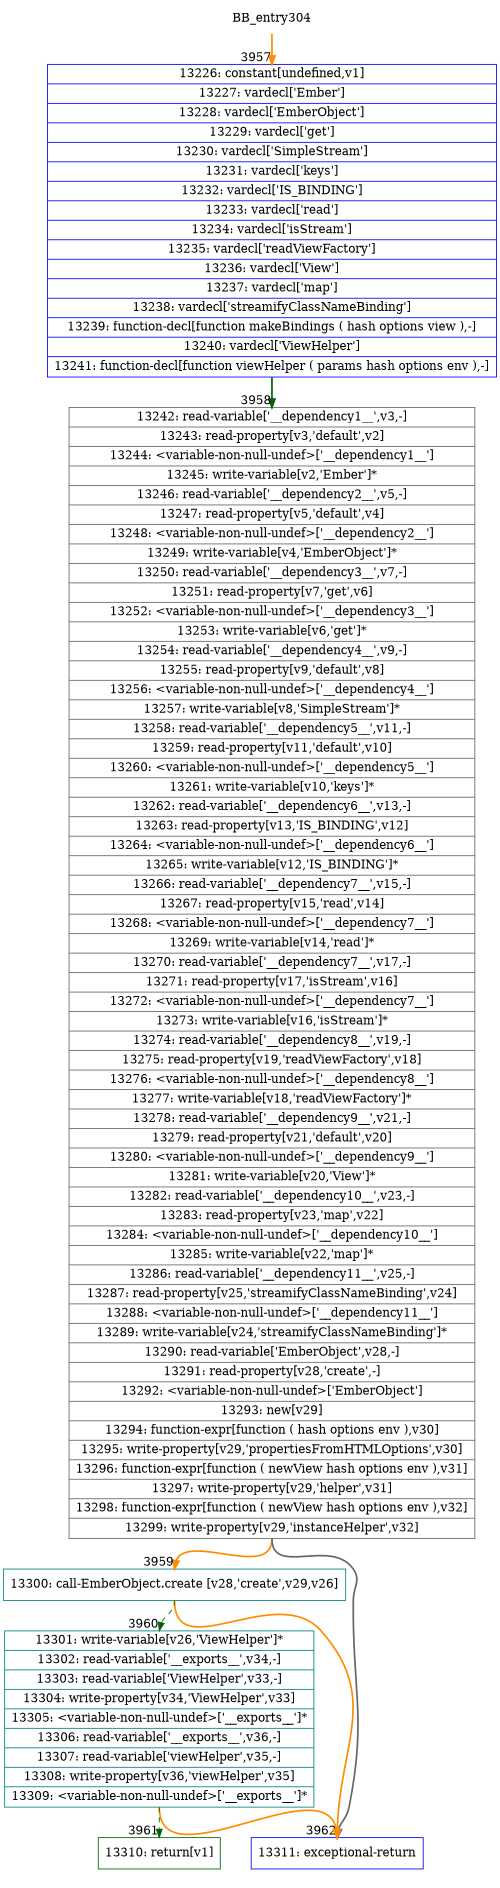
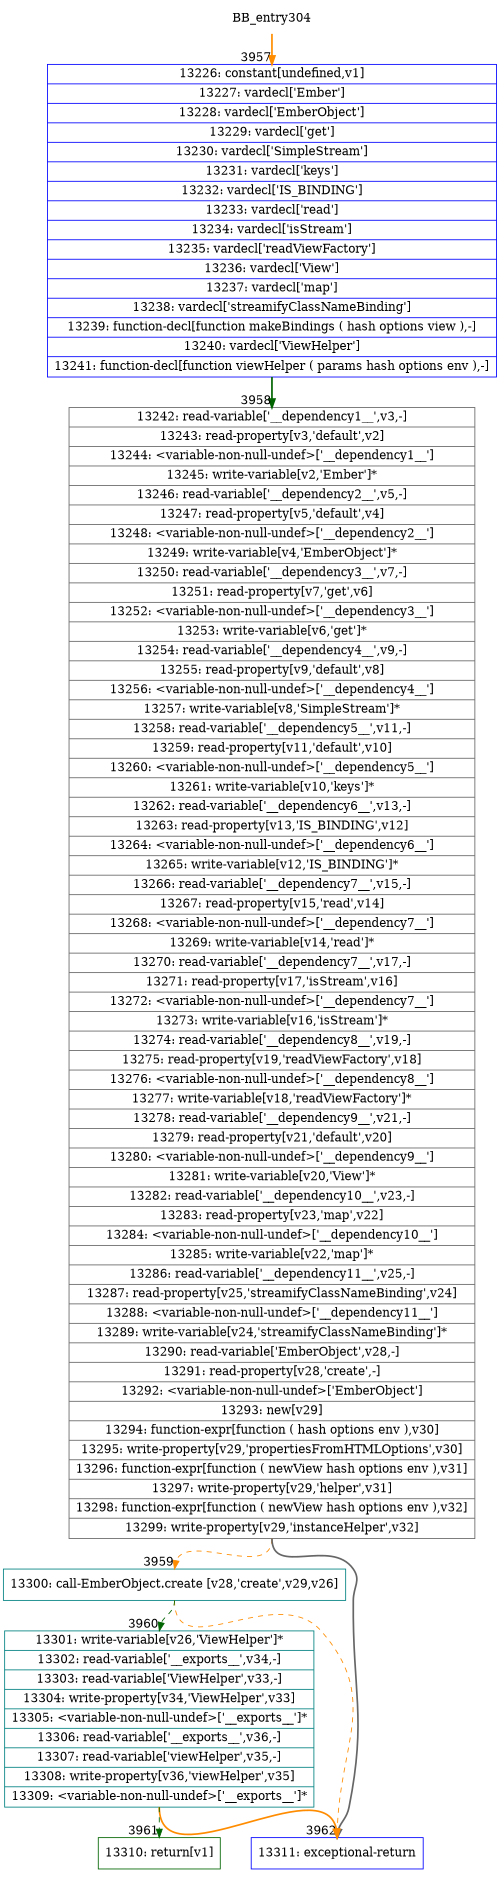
(227, 1554) -> (227, 1554)
(333, 1647) -> (333, 1647)
